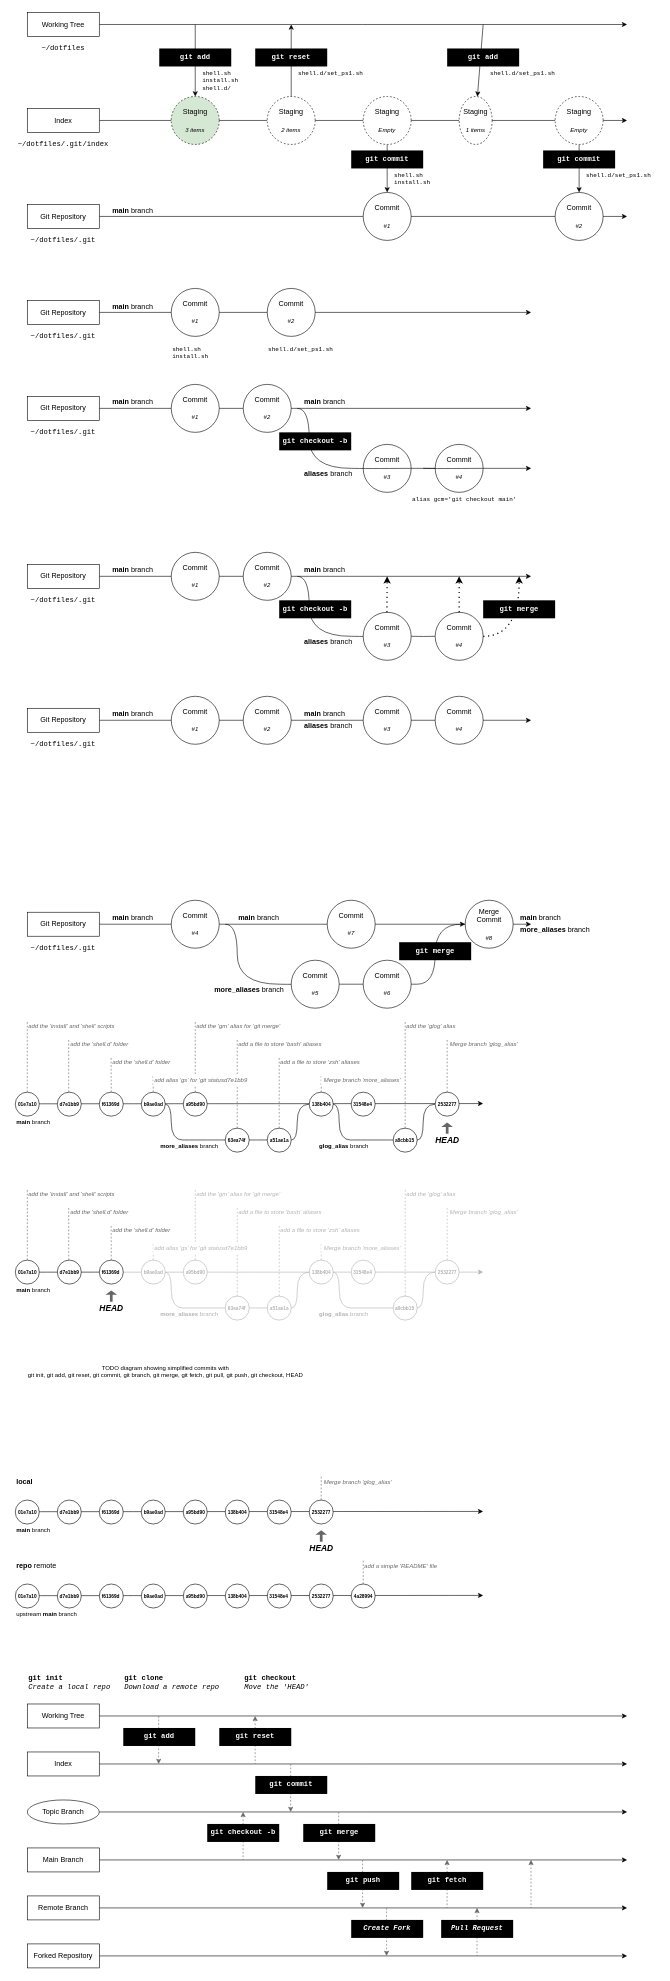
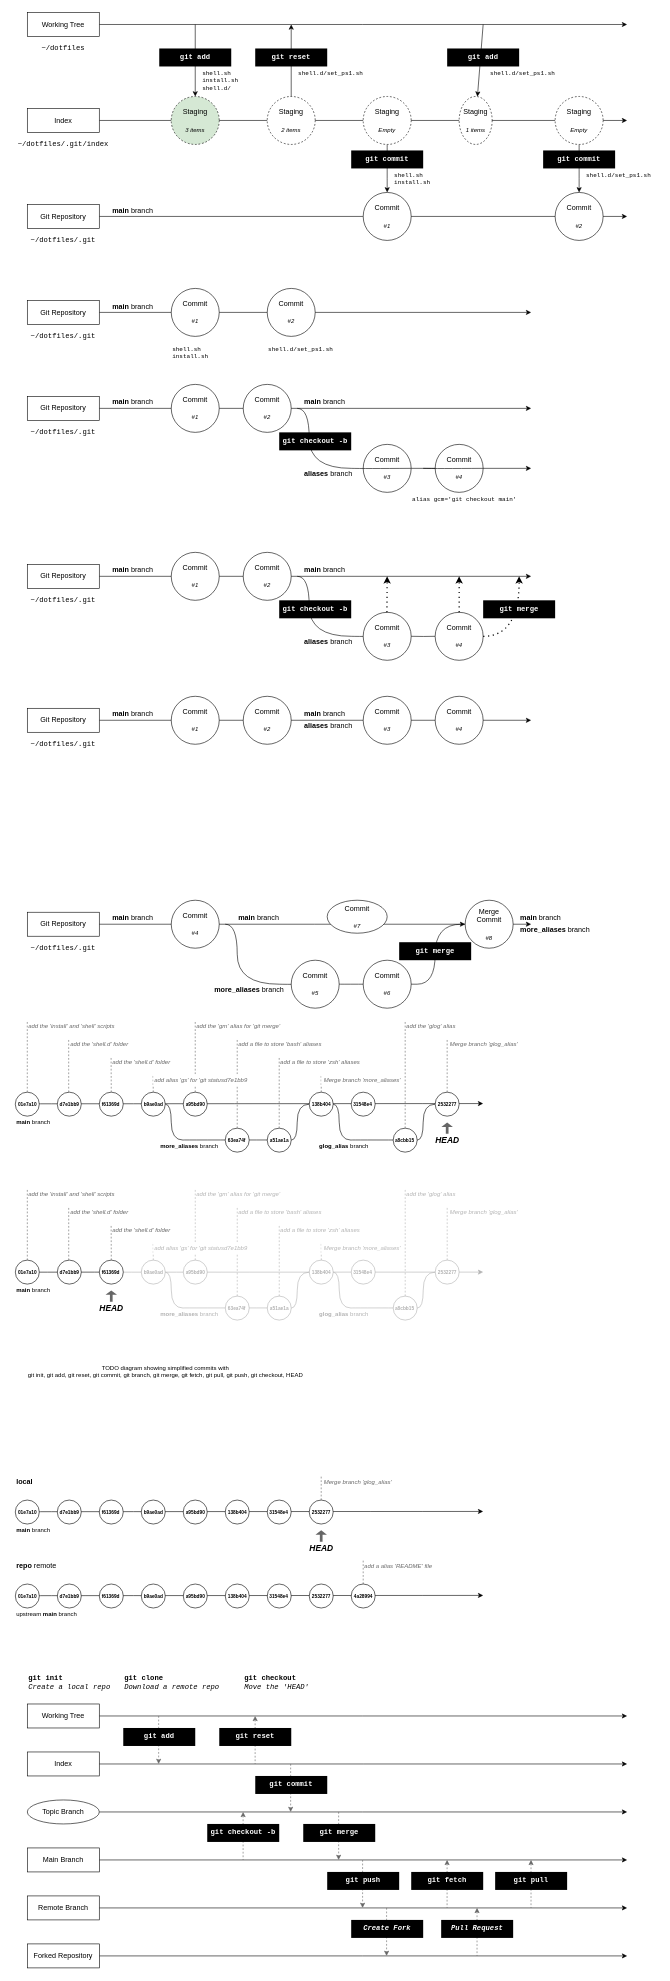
(351, 924) -> (357, 917)
(400, 1566) -> (399, 1566)
none -> (531, 1881)
